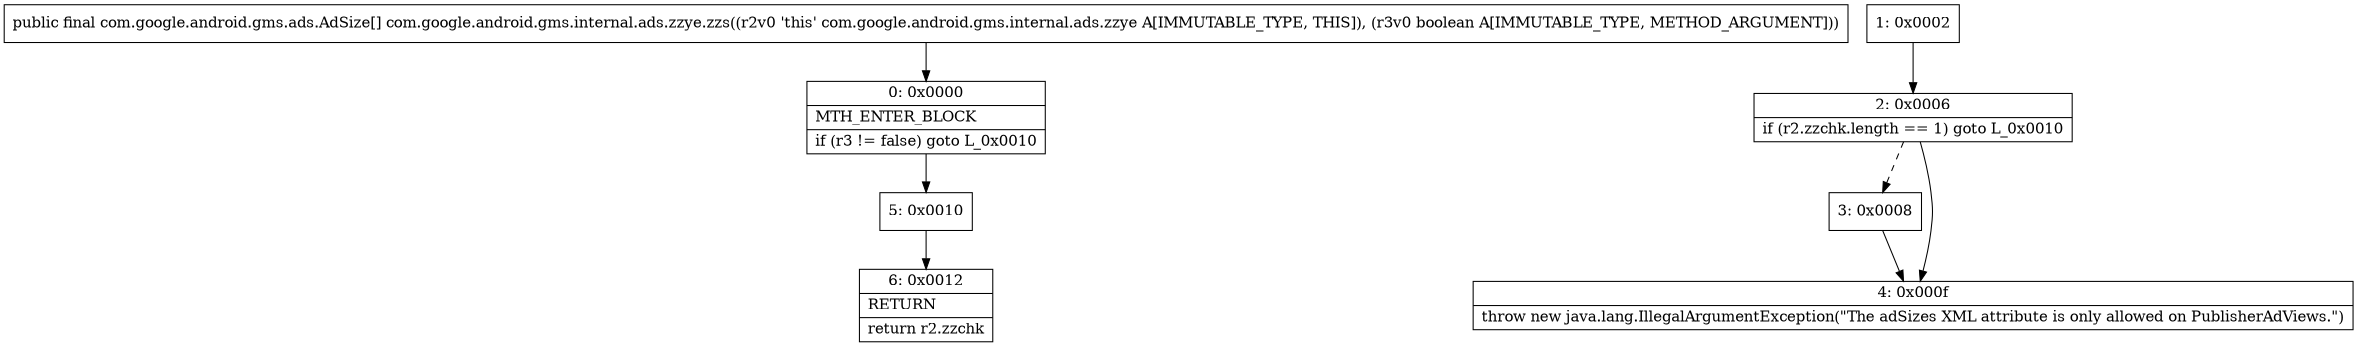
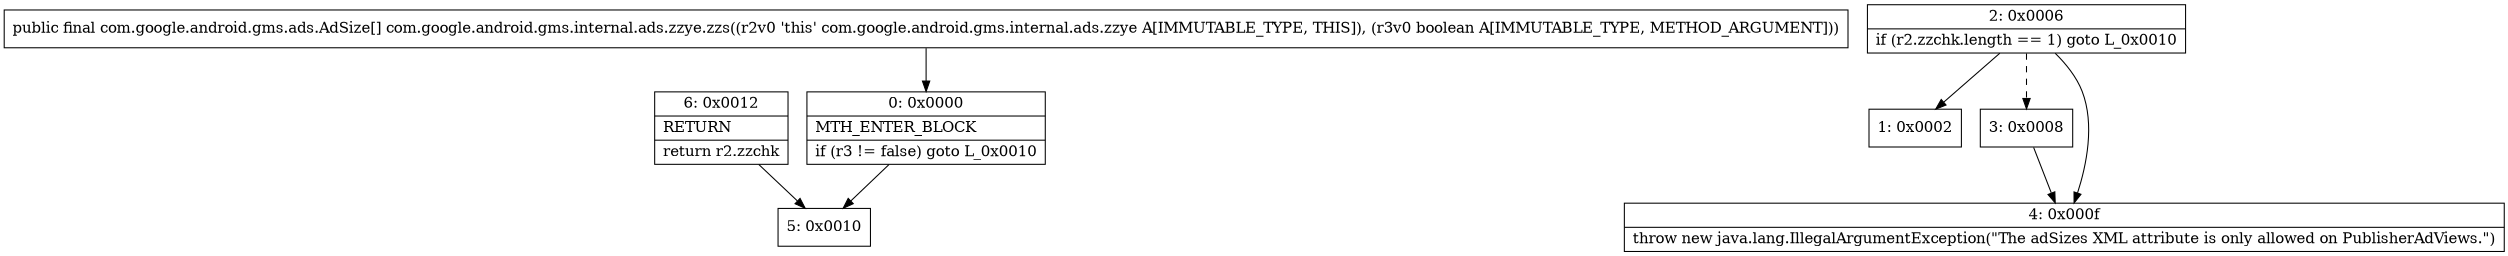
(1913, 63) -> (1972, 78)
(926, 245) -> (778, 183)
